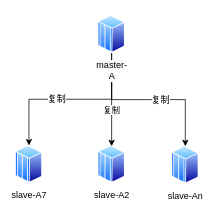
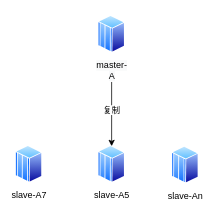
(68, 99) -> none
(170, 99) -> none
(112, 196) -> (112, 196)
